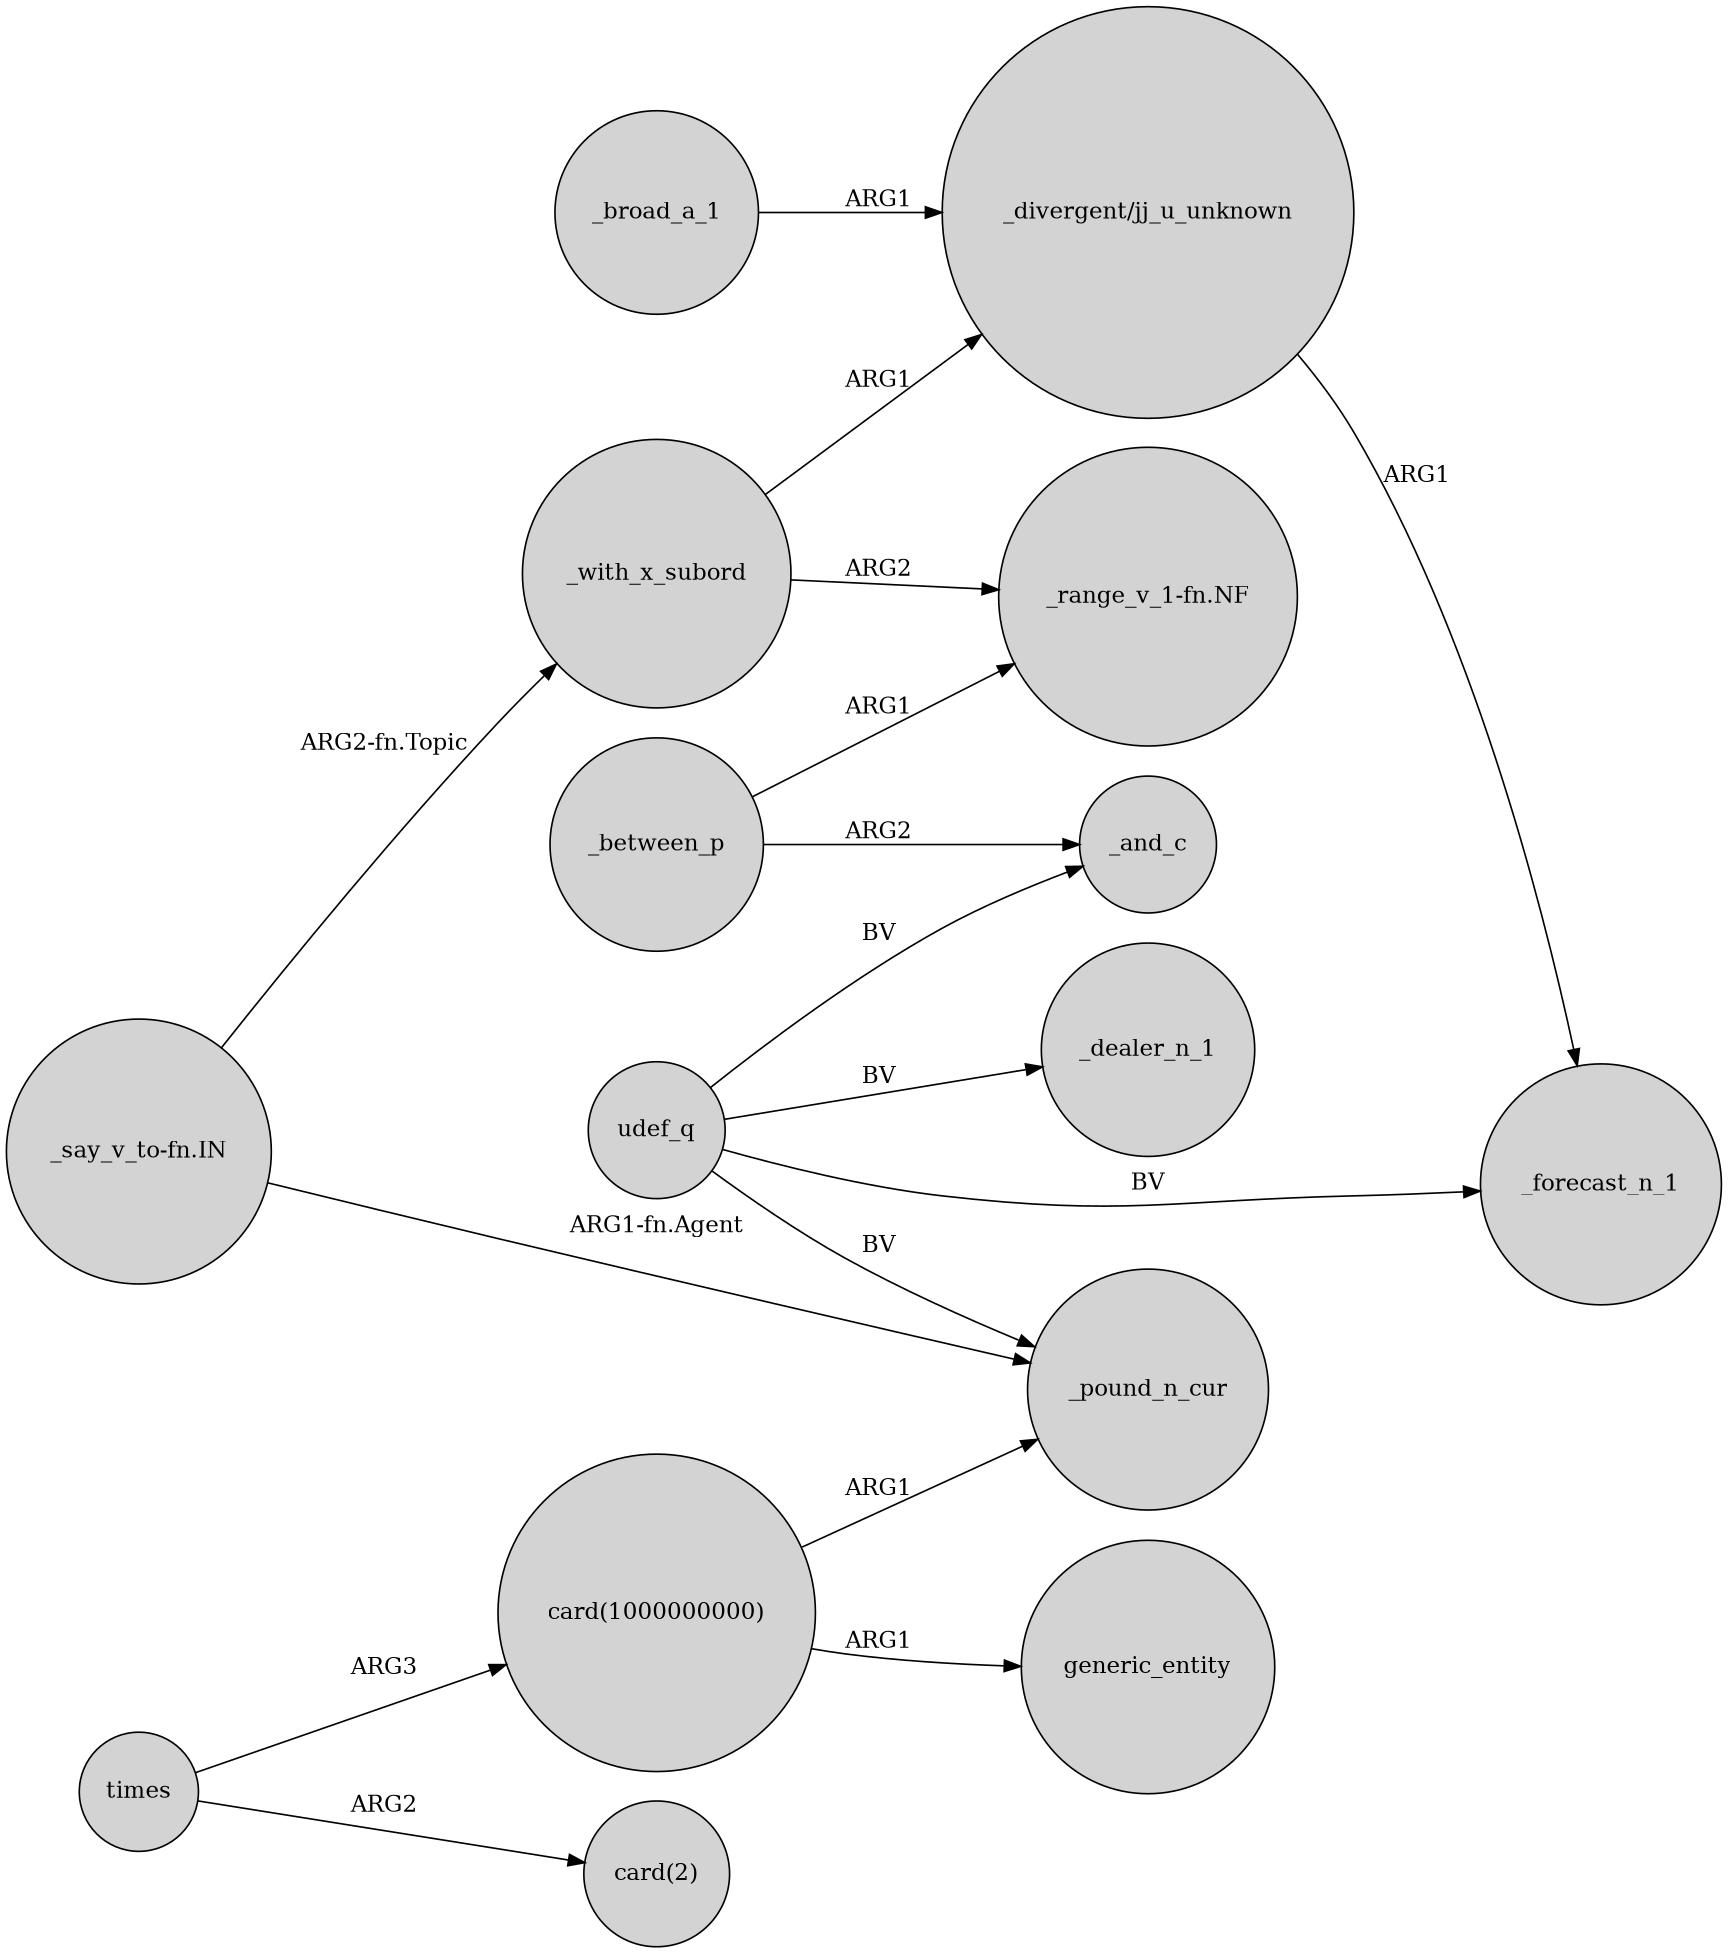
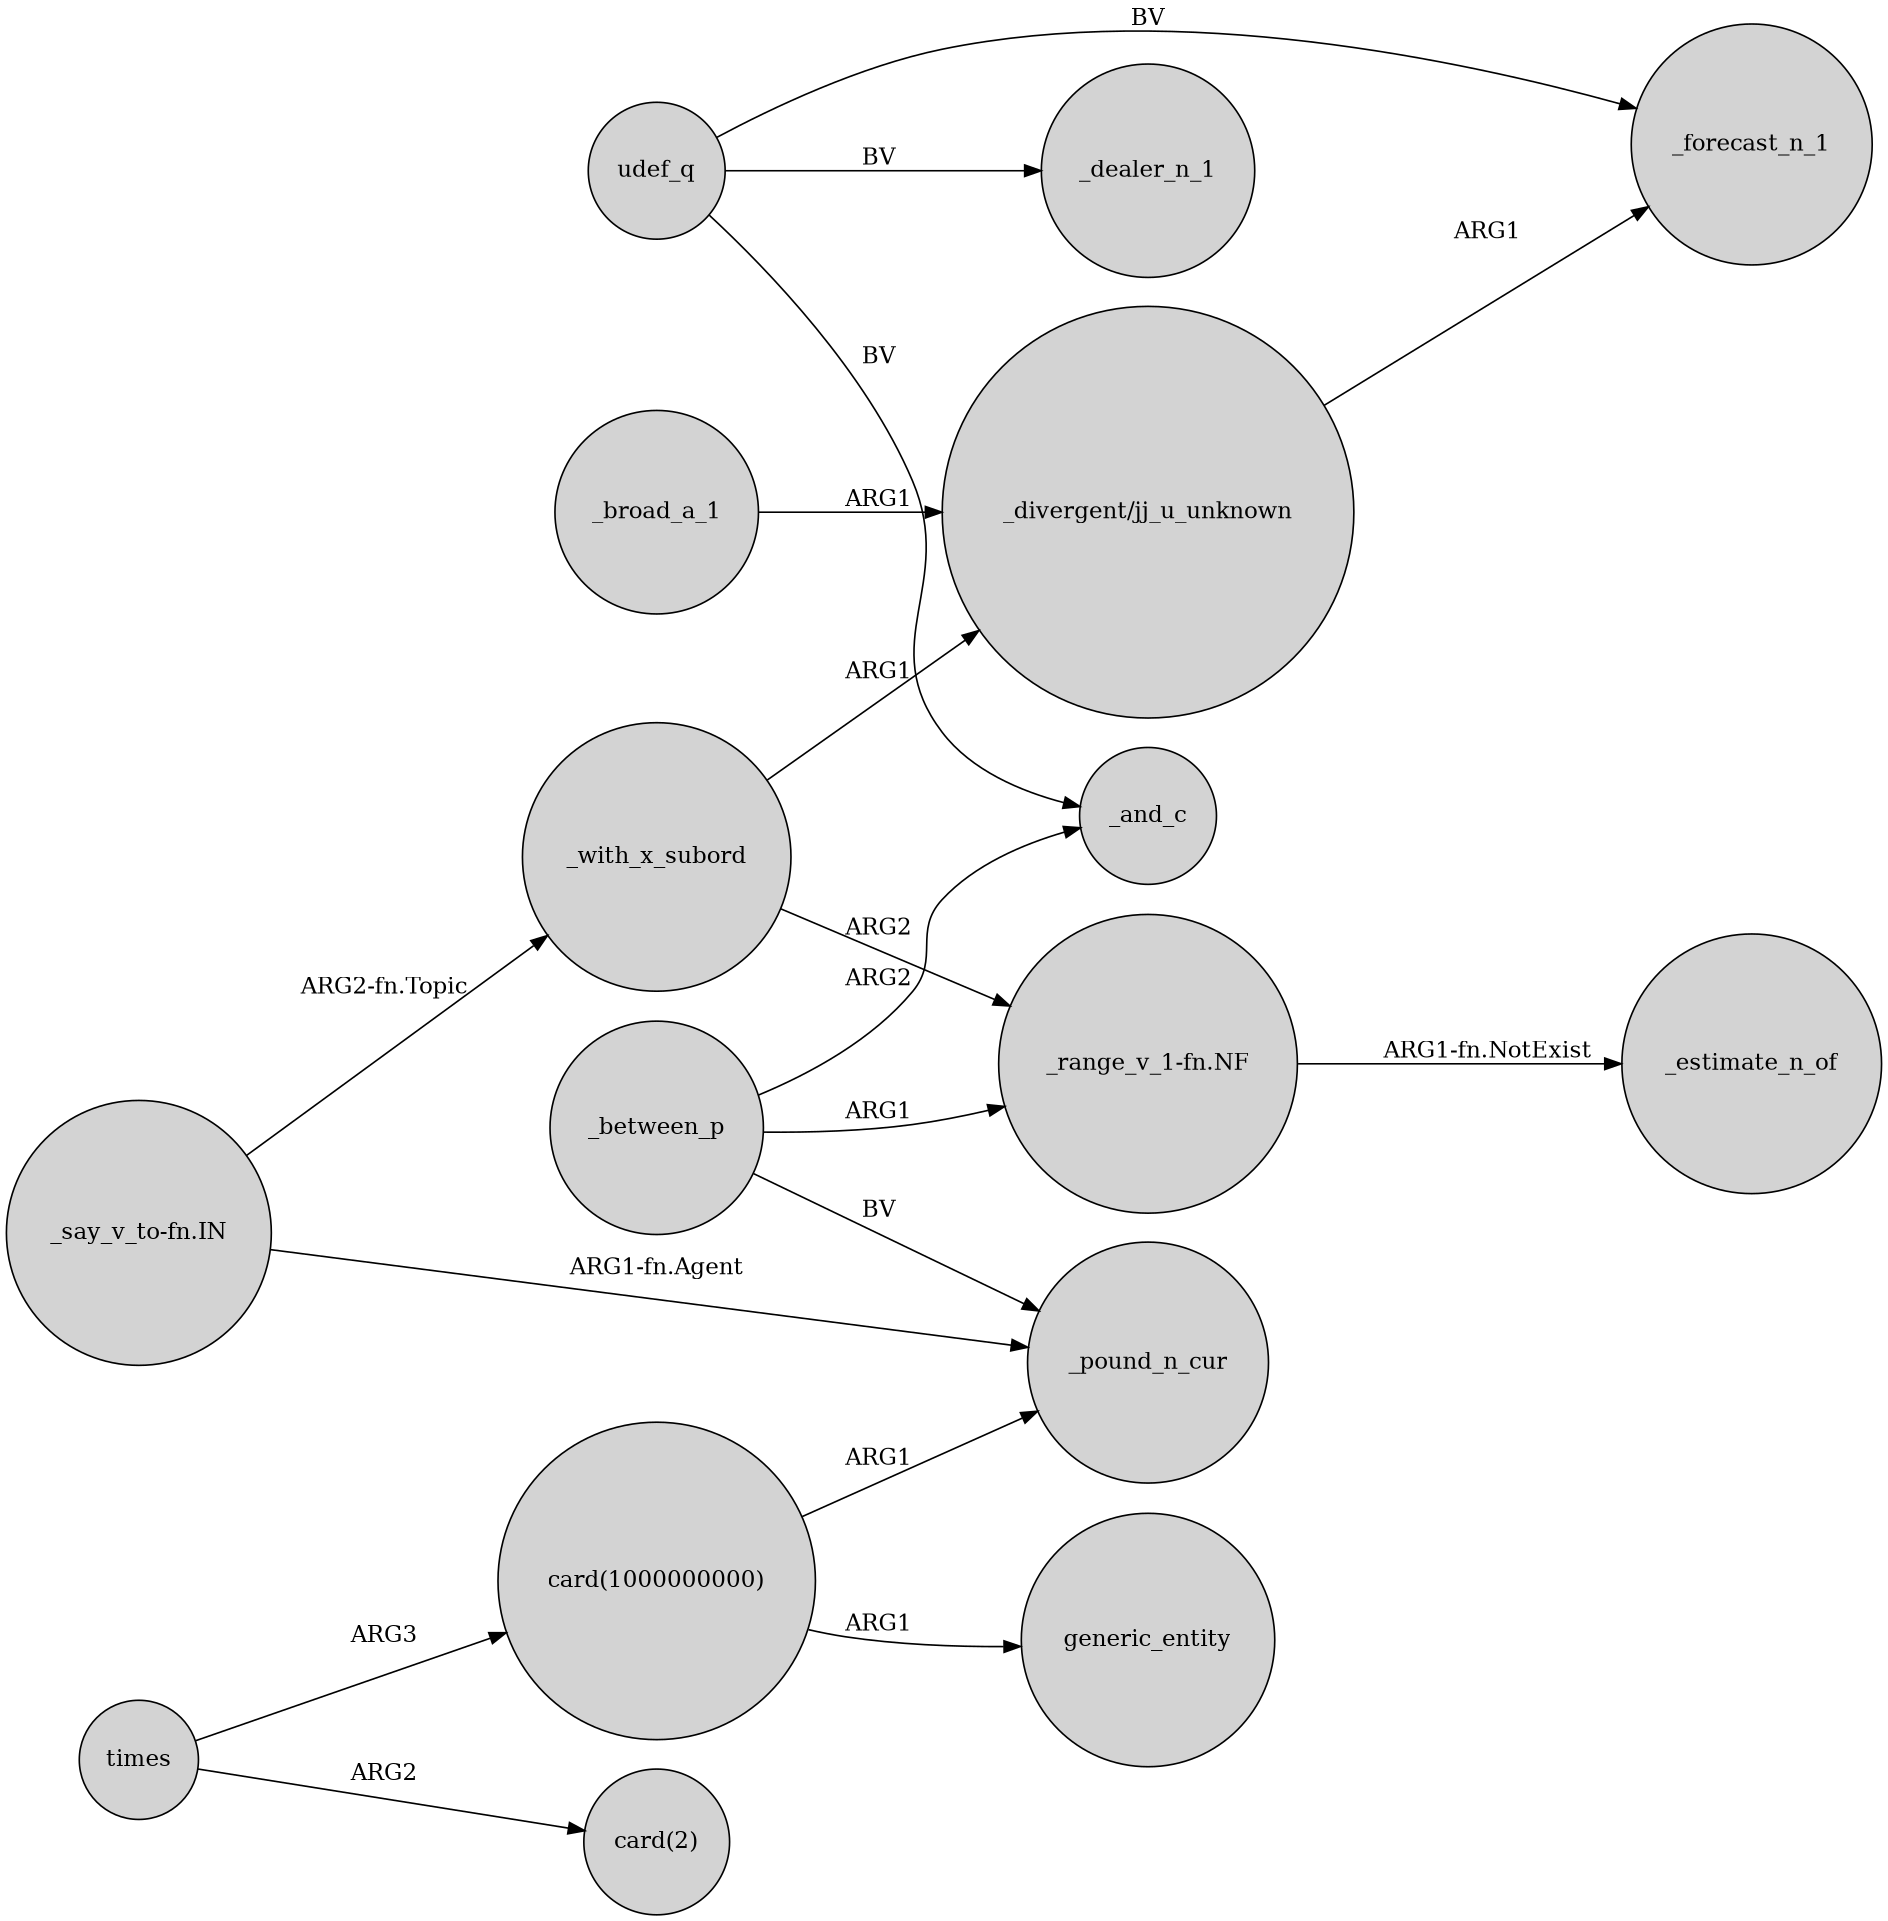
none -> (1752, 1064)
(860, 1266) -> (889, 1239)
